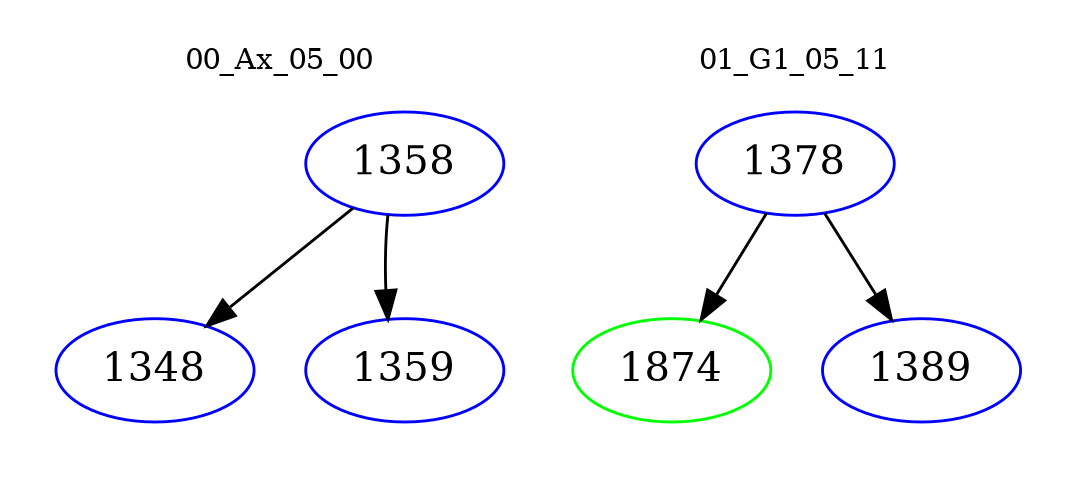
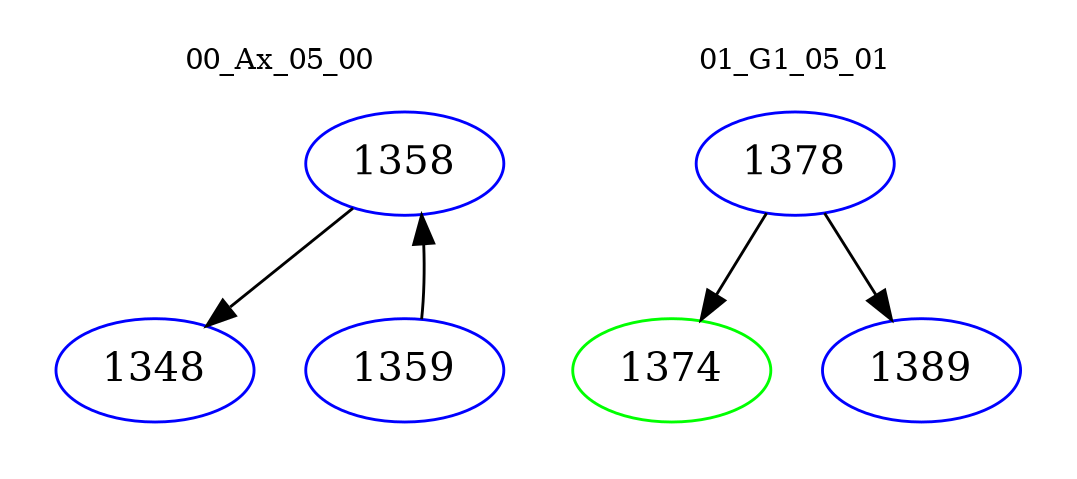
(795, 62) -> (795, 62)
(386, 253) -> (424, 282)
(672, 370) -> (672, 370)
